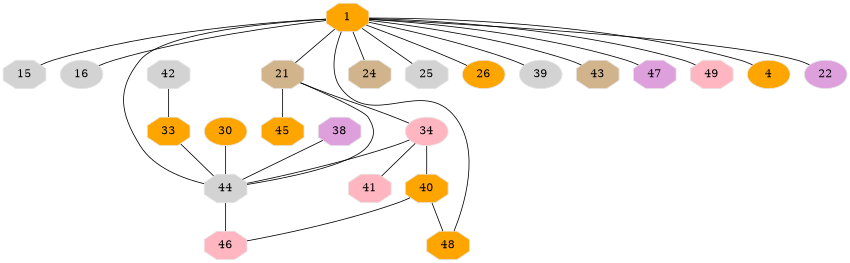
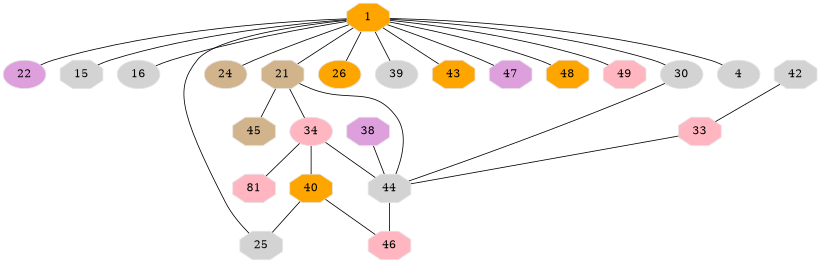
(142, 59) -> (529, 34)
(370, 74) -> (226, 74)
(598, 74) -> (454, 74)
(769, 74) -> (739, 74)
(169, 131) -> (700, 131)
(226, 131) -> (682, 74)
(283, 131) -> (254, 131)
(370, 188) -> (254, 188)
(437, 217) -> (286, 217)
